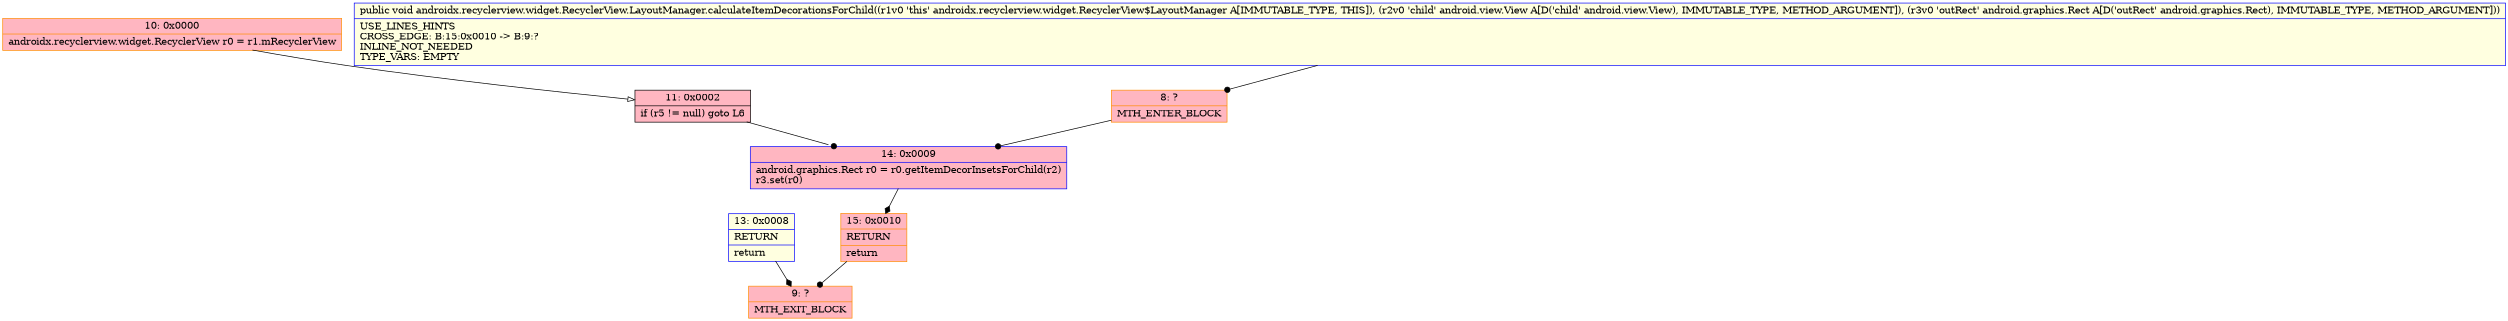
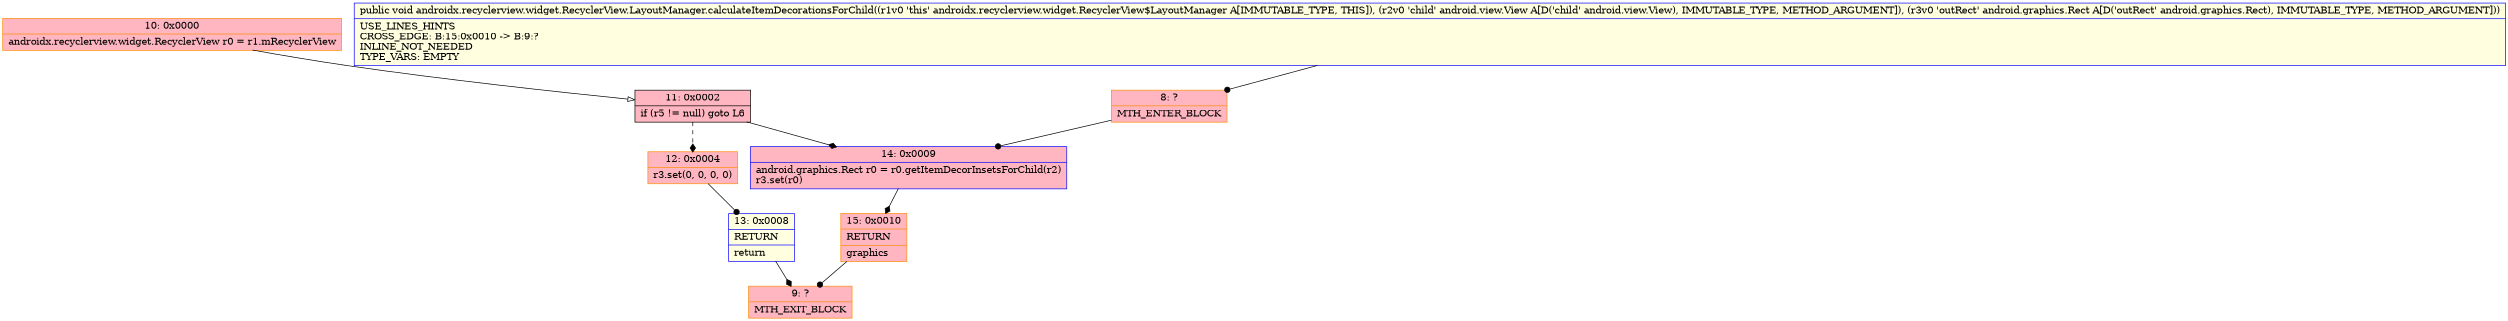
(788, 133) -> (788, 133)
none -> (693, 168)
(862, 253) -> (867, 253)
